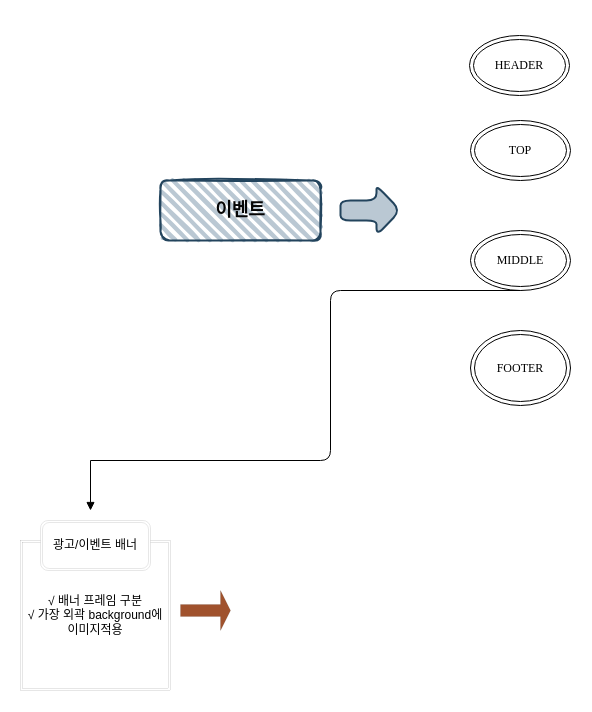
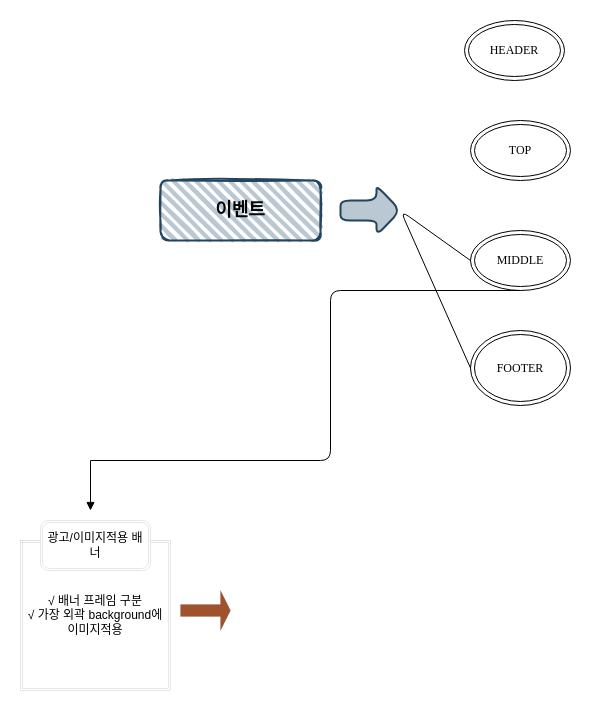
(520, 66) -> (515, 51)
none -> (420, 254)
(96, 546) -> (96, 546)
